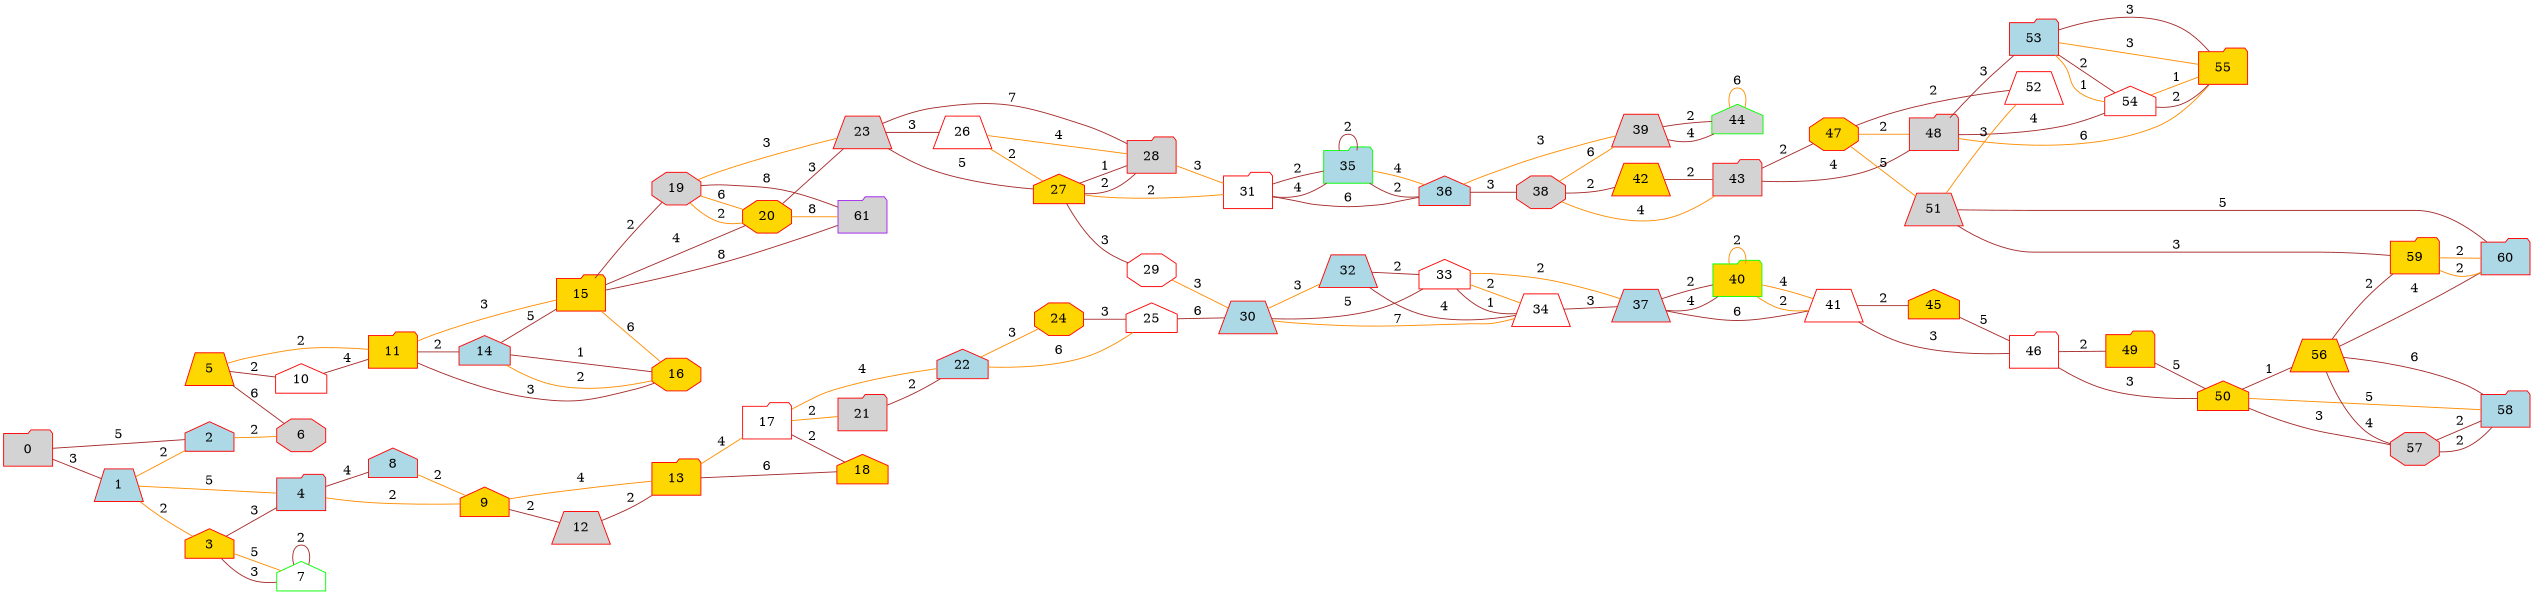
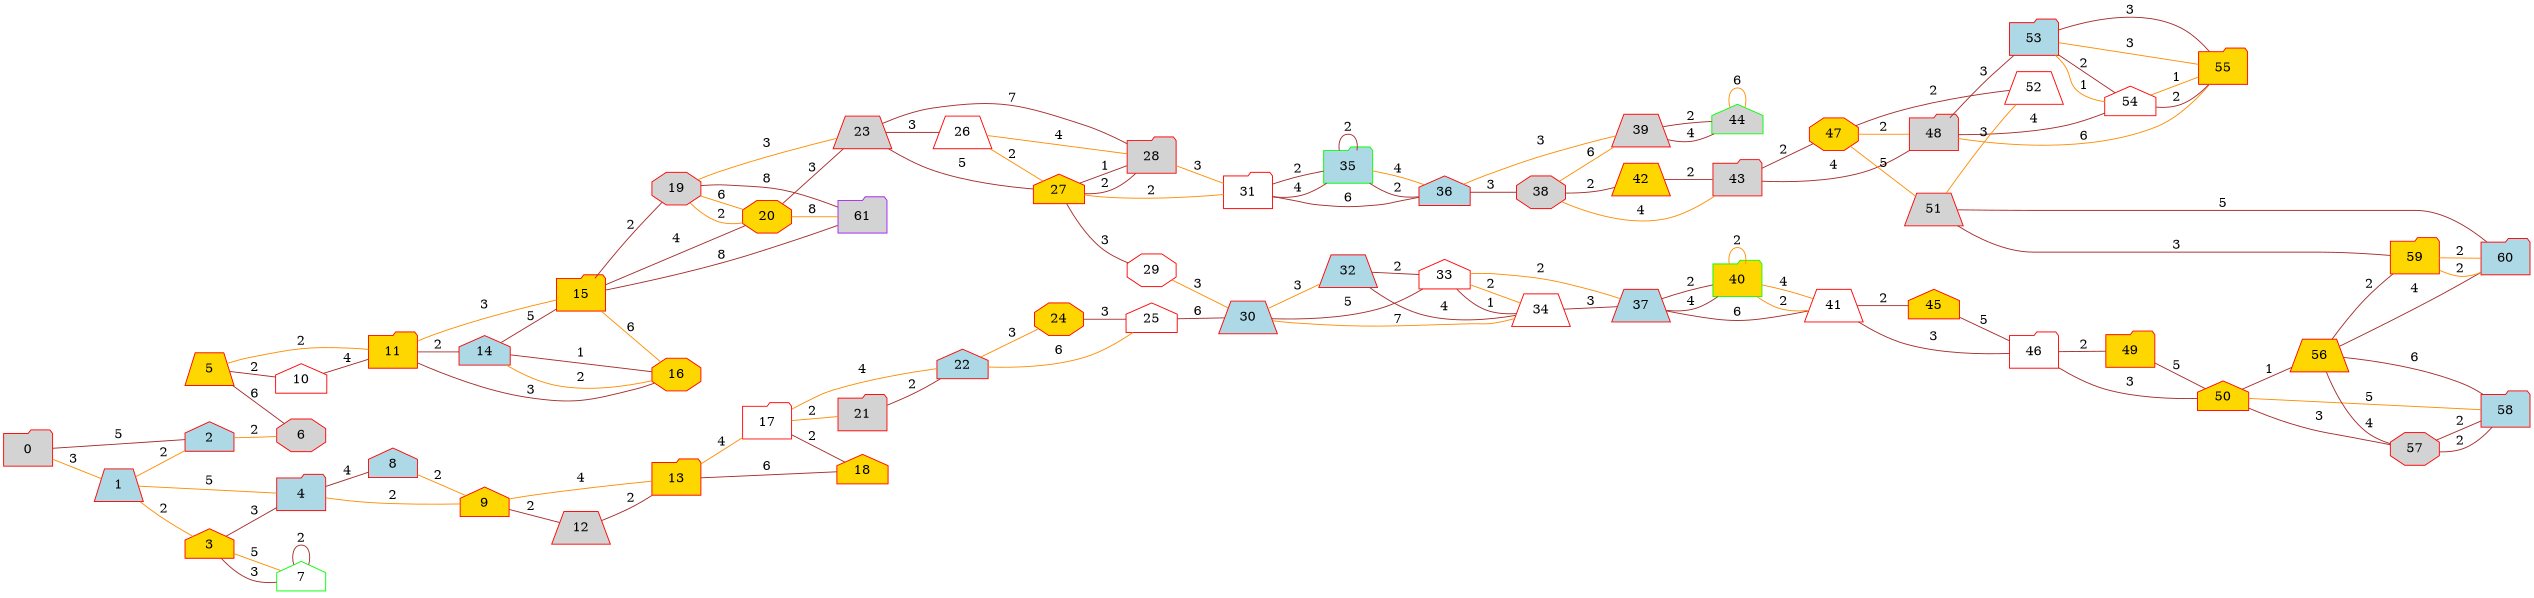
(77, 469) -> (77, 469)
